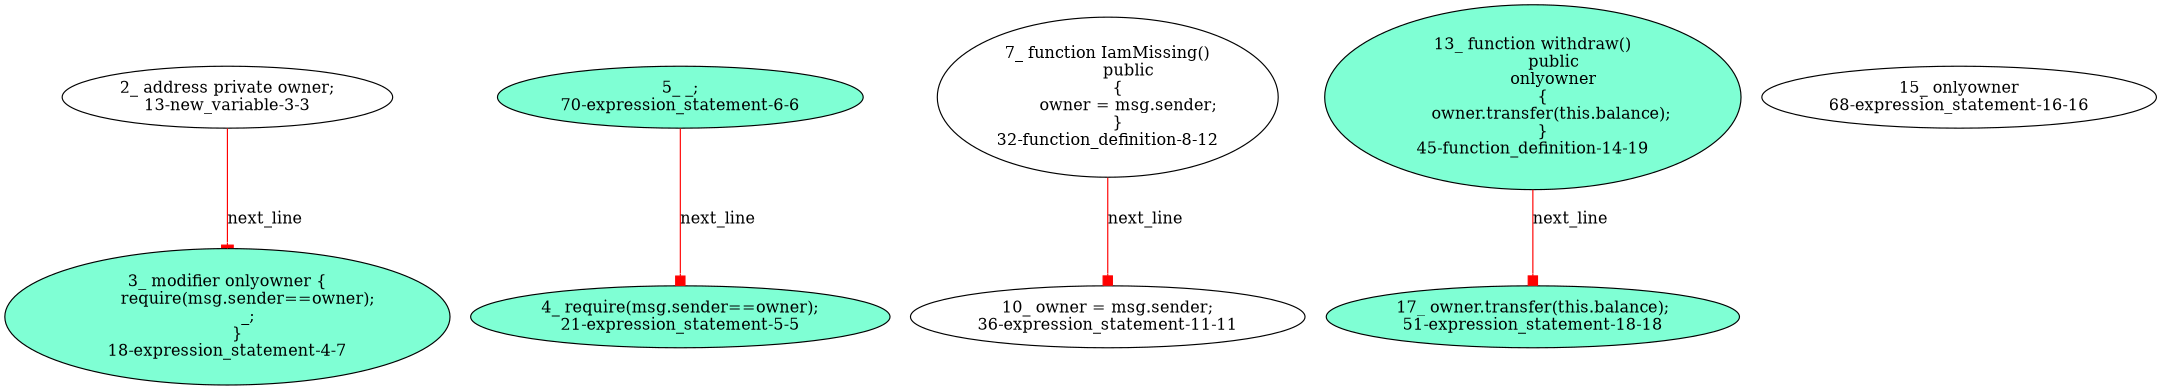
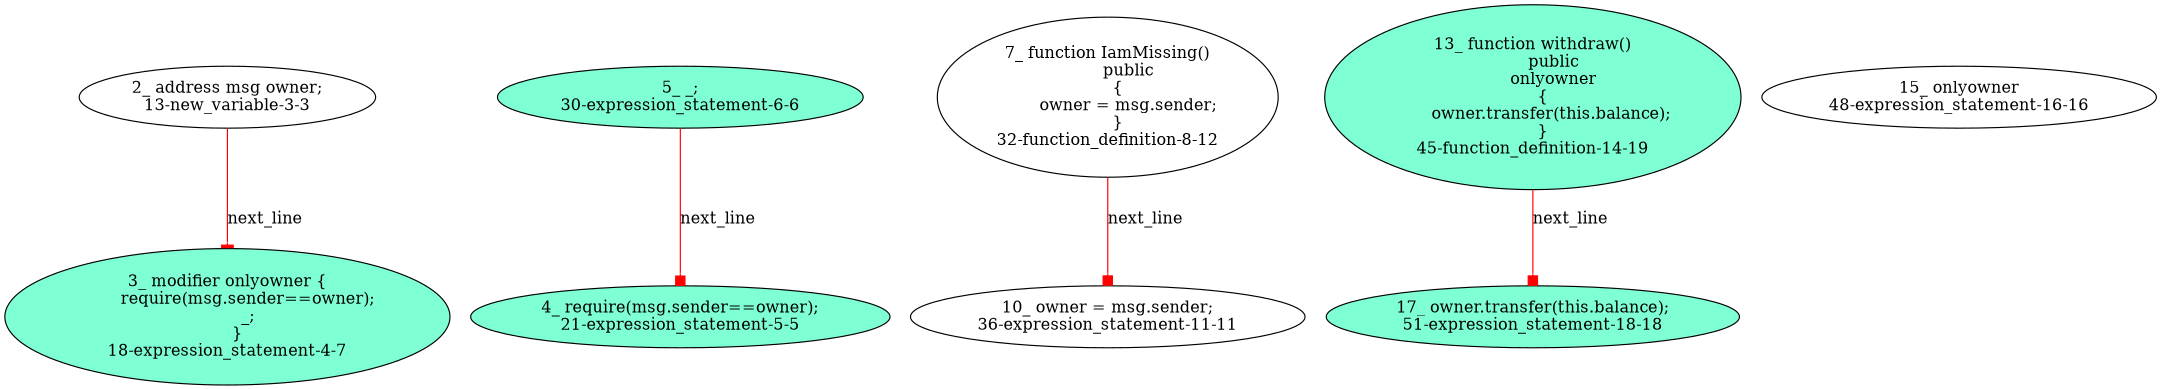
(227, 97) -> (227, 97)
(680, 97) -> (680, 97)
(1959, 97) -> (1959, 97)
